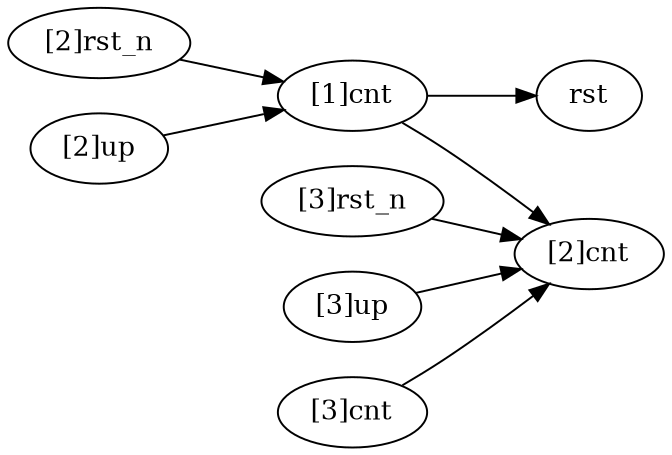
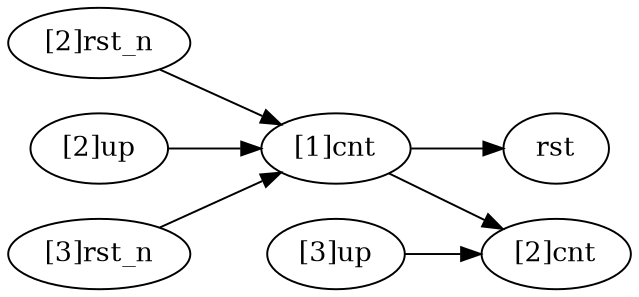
(467, 227) -> (211, 204)
(353, 412) -> none
